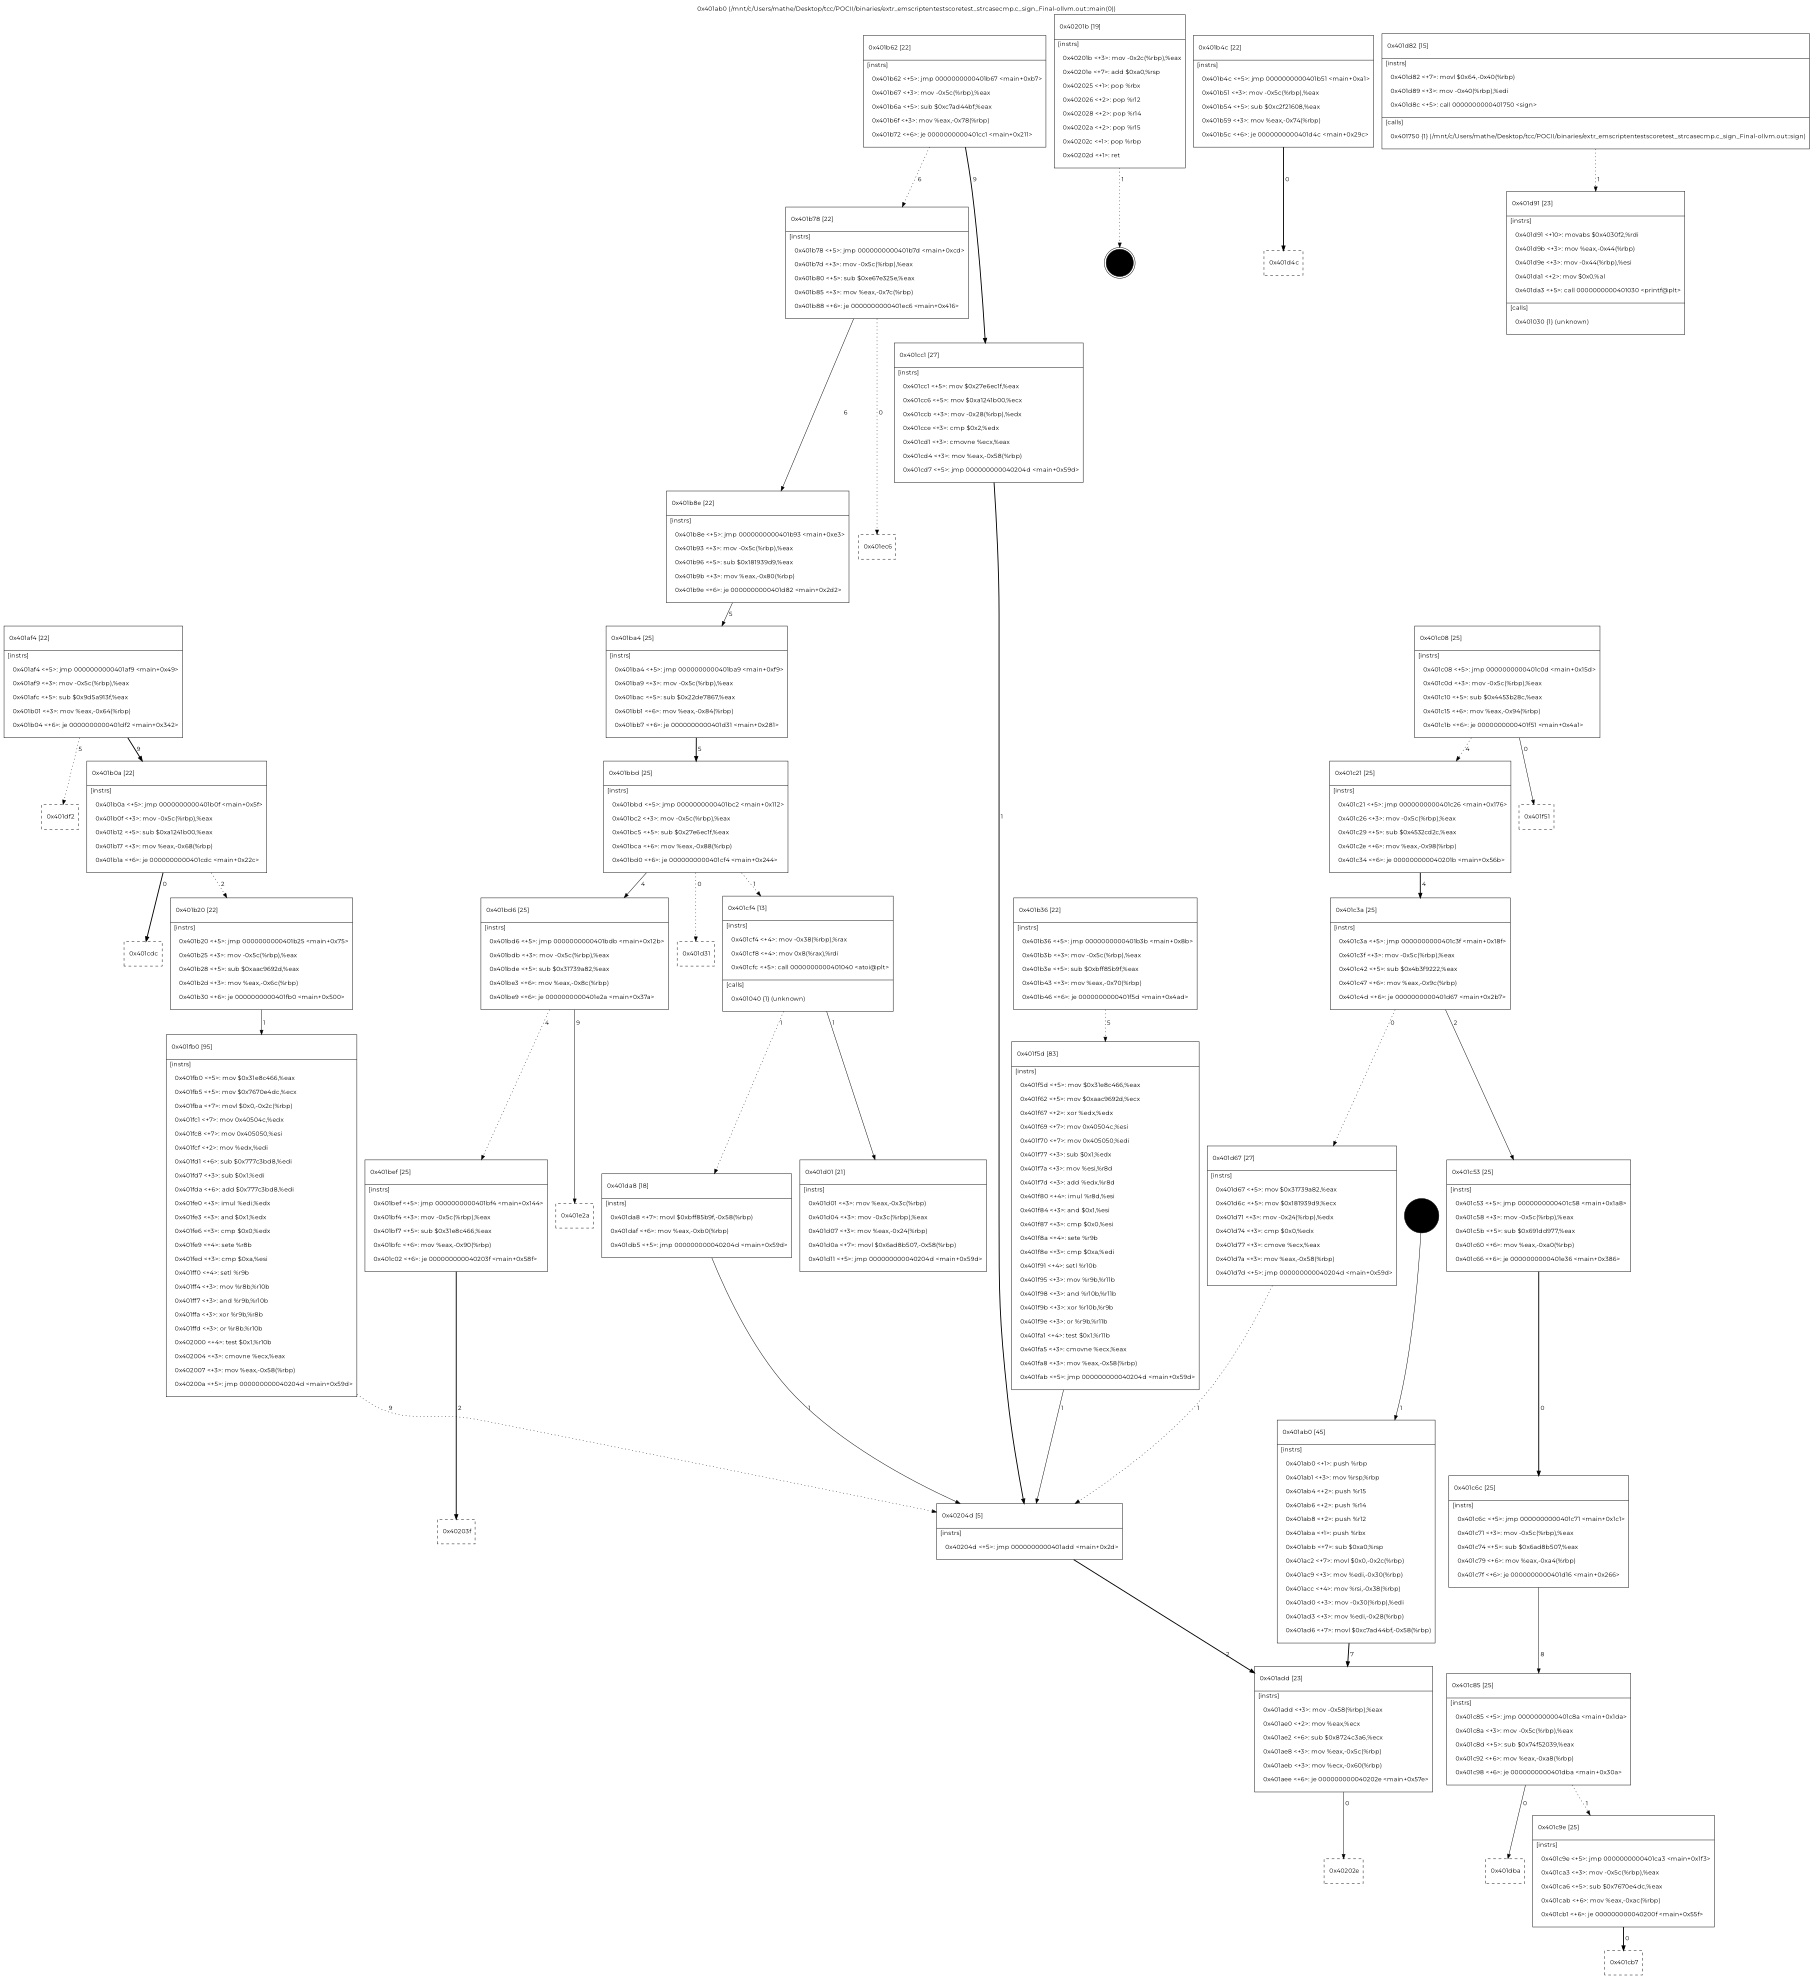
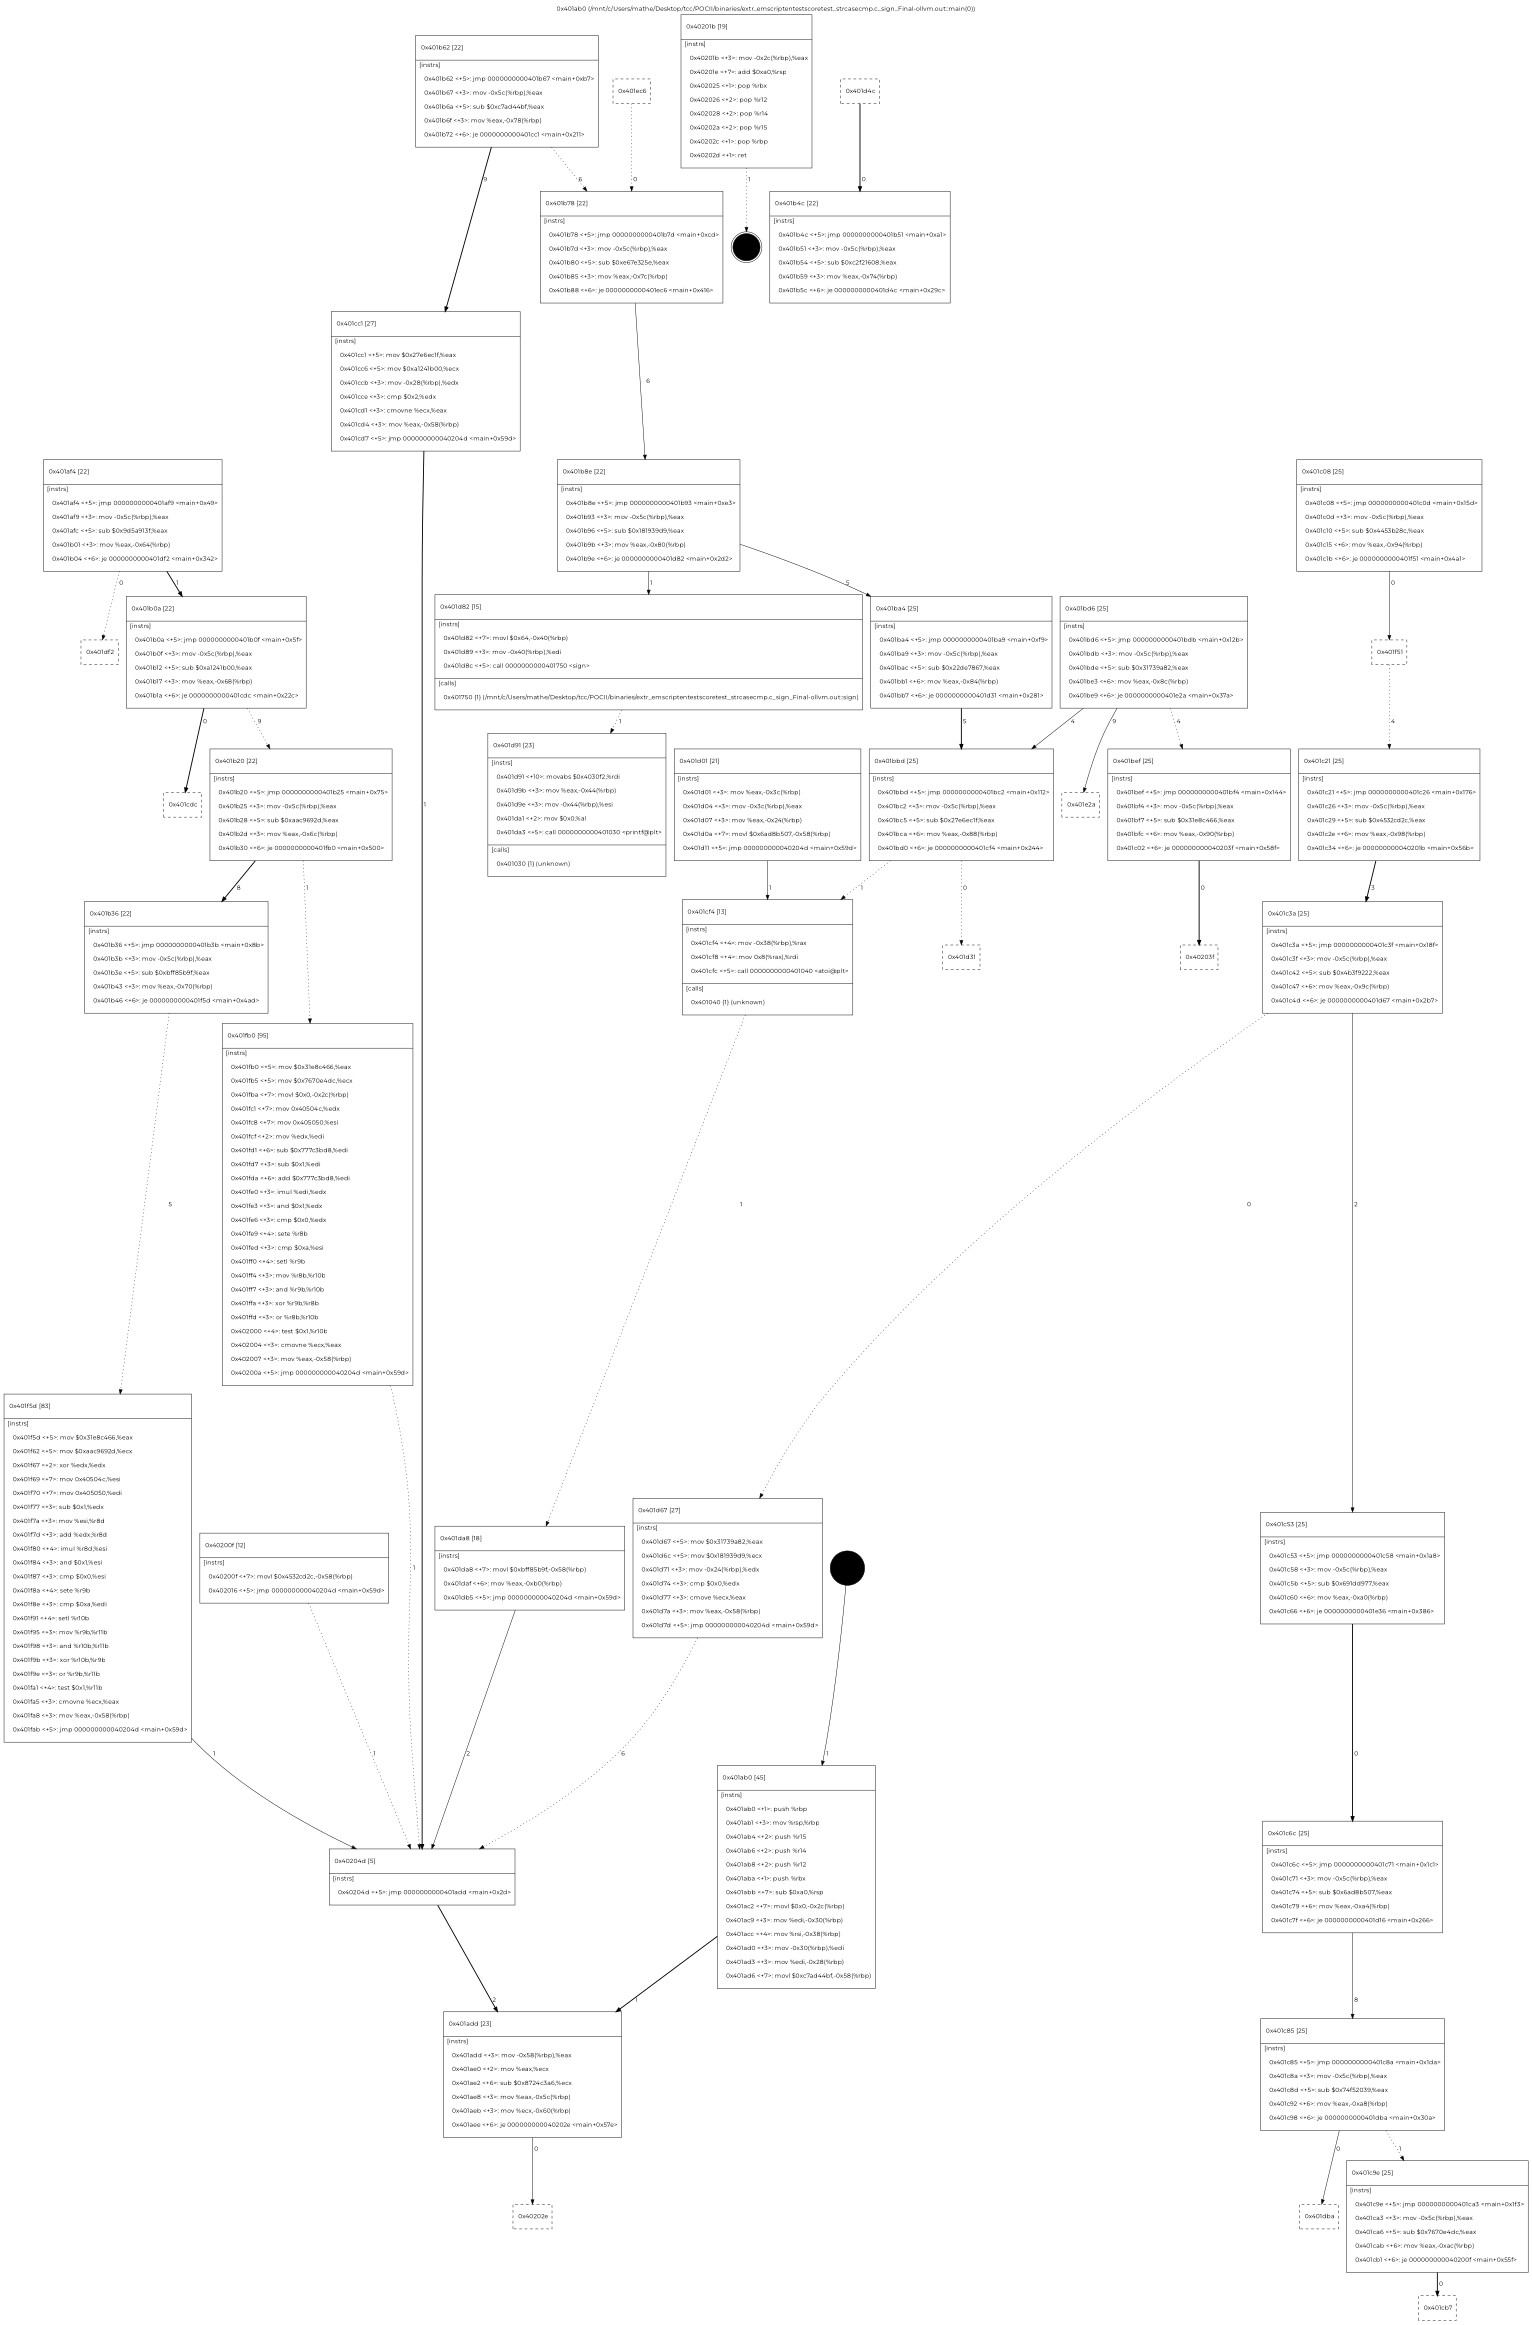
(1283, 197) -> (860, 145)
(877, 424) -> (632, 145)
none -> (649, 581)
(1465, 748) -> (1389, 704)
(80, 749) -> (120, 583)
(138, 749) -> (177, 583)
none -> (240, 879)
(222, 884) -> (259, 722)
(637, 884) -> (1059, 727)
(1423, 884) -> (1373, 888)
(262, 1020) -> (307, 940)
(850, 1083) -> (768, 878)
(390, 1408) -> (414, 1568)
(459, 1408) -> (1202, 888)
(809, 1408) -> (468, 1754)
(1198, 1408) -> (622, 1754)
none -> (294, 1568)
(1351, 1655) -> (636, 2000)
